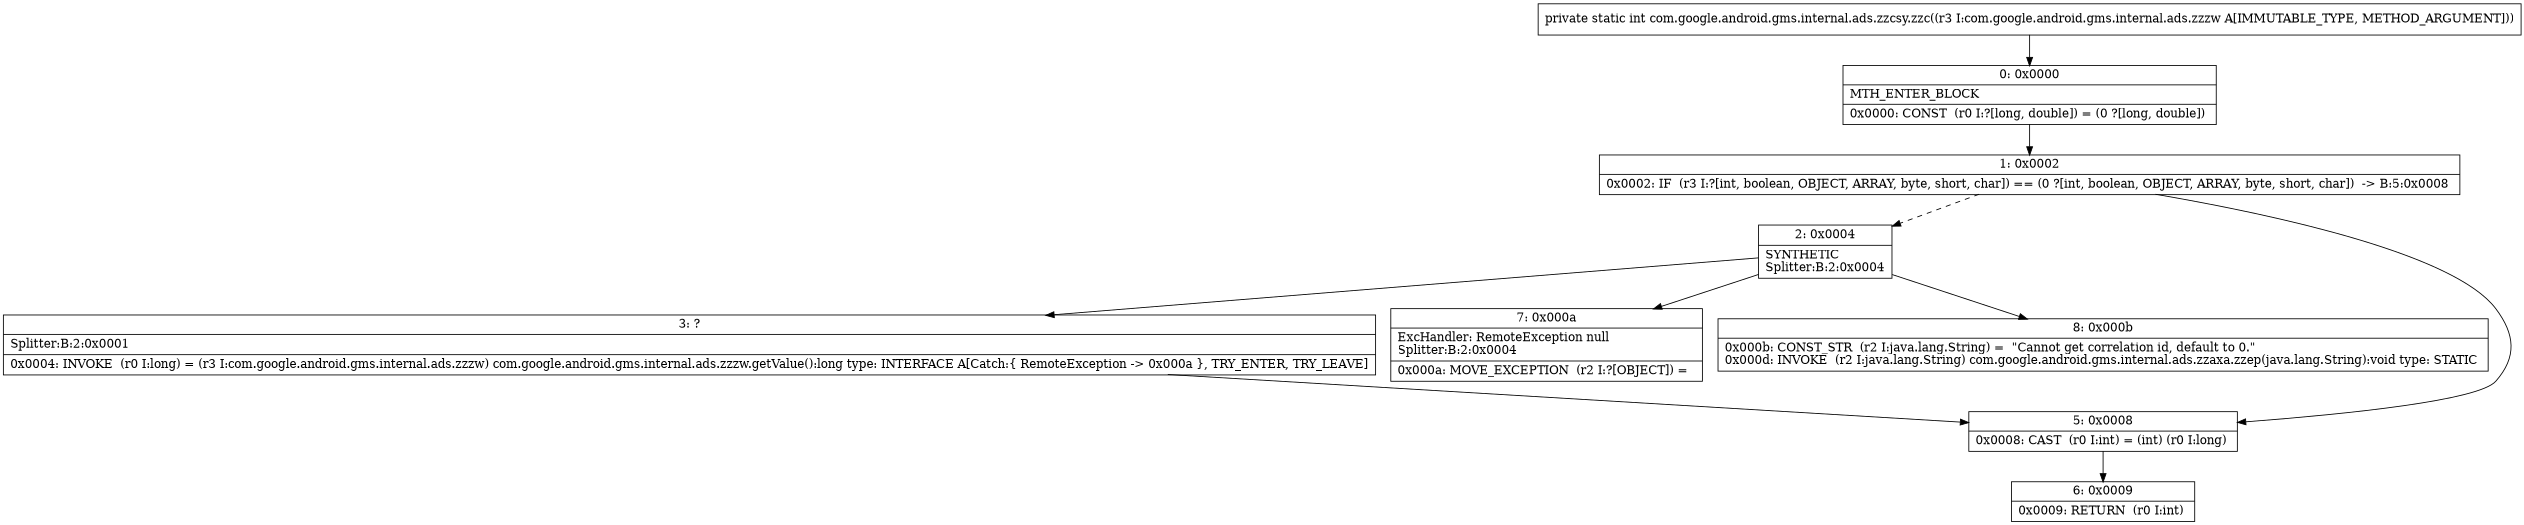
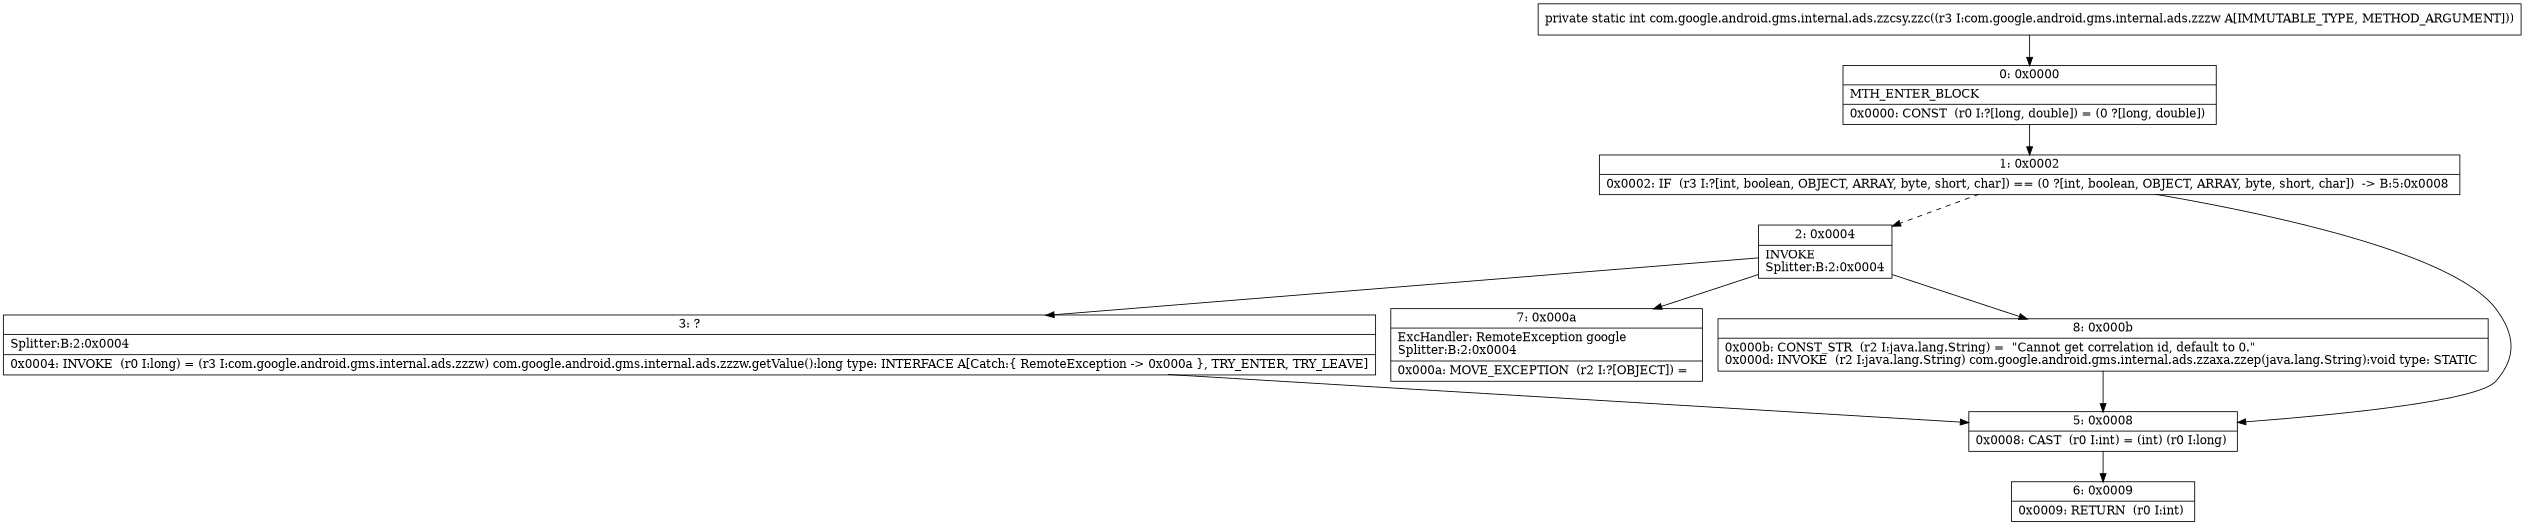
(1802, 255) -> (1791, 255)
(1504, 338) -> (1512, 338)
(70, 344) -> (70, 344)
none -> (2103, 387)
